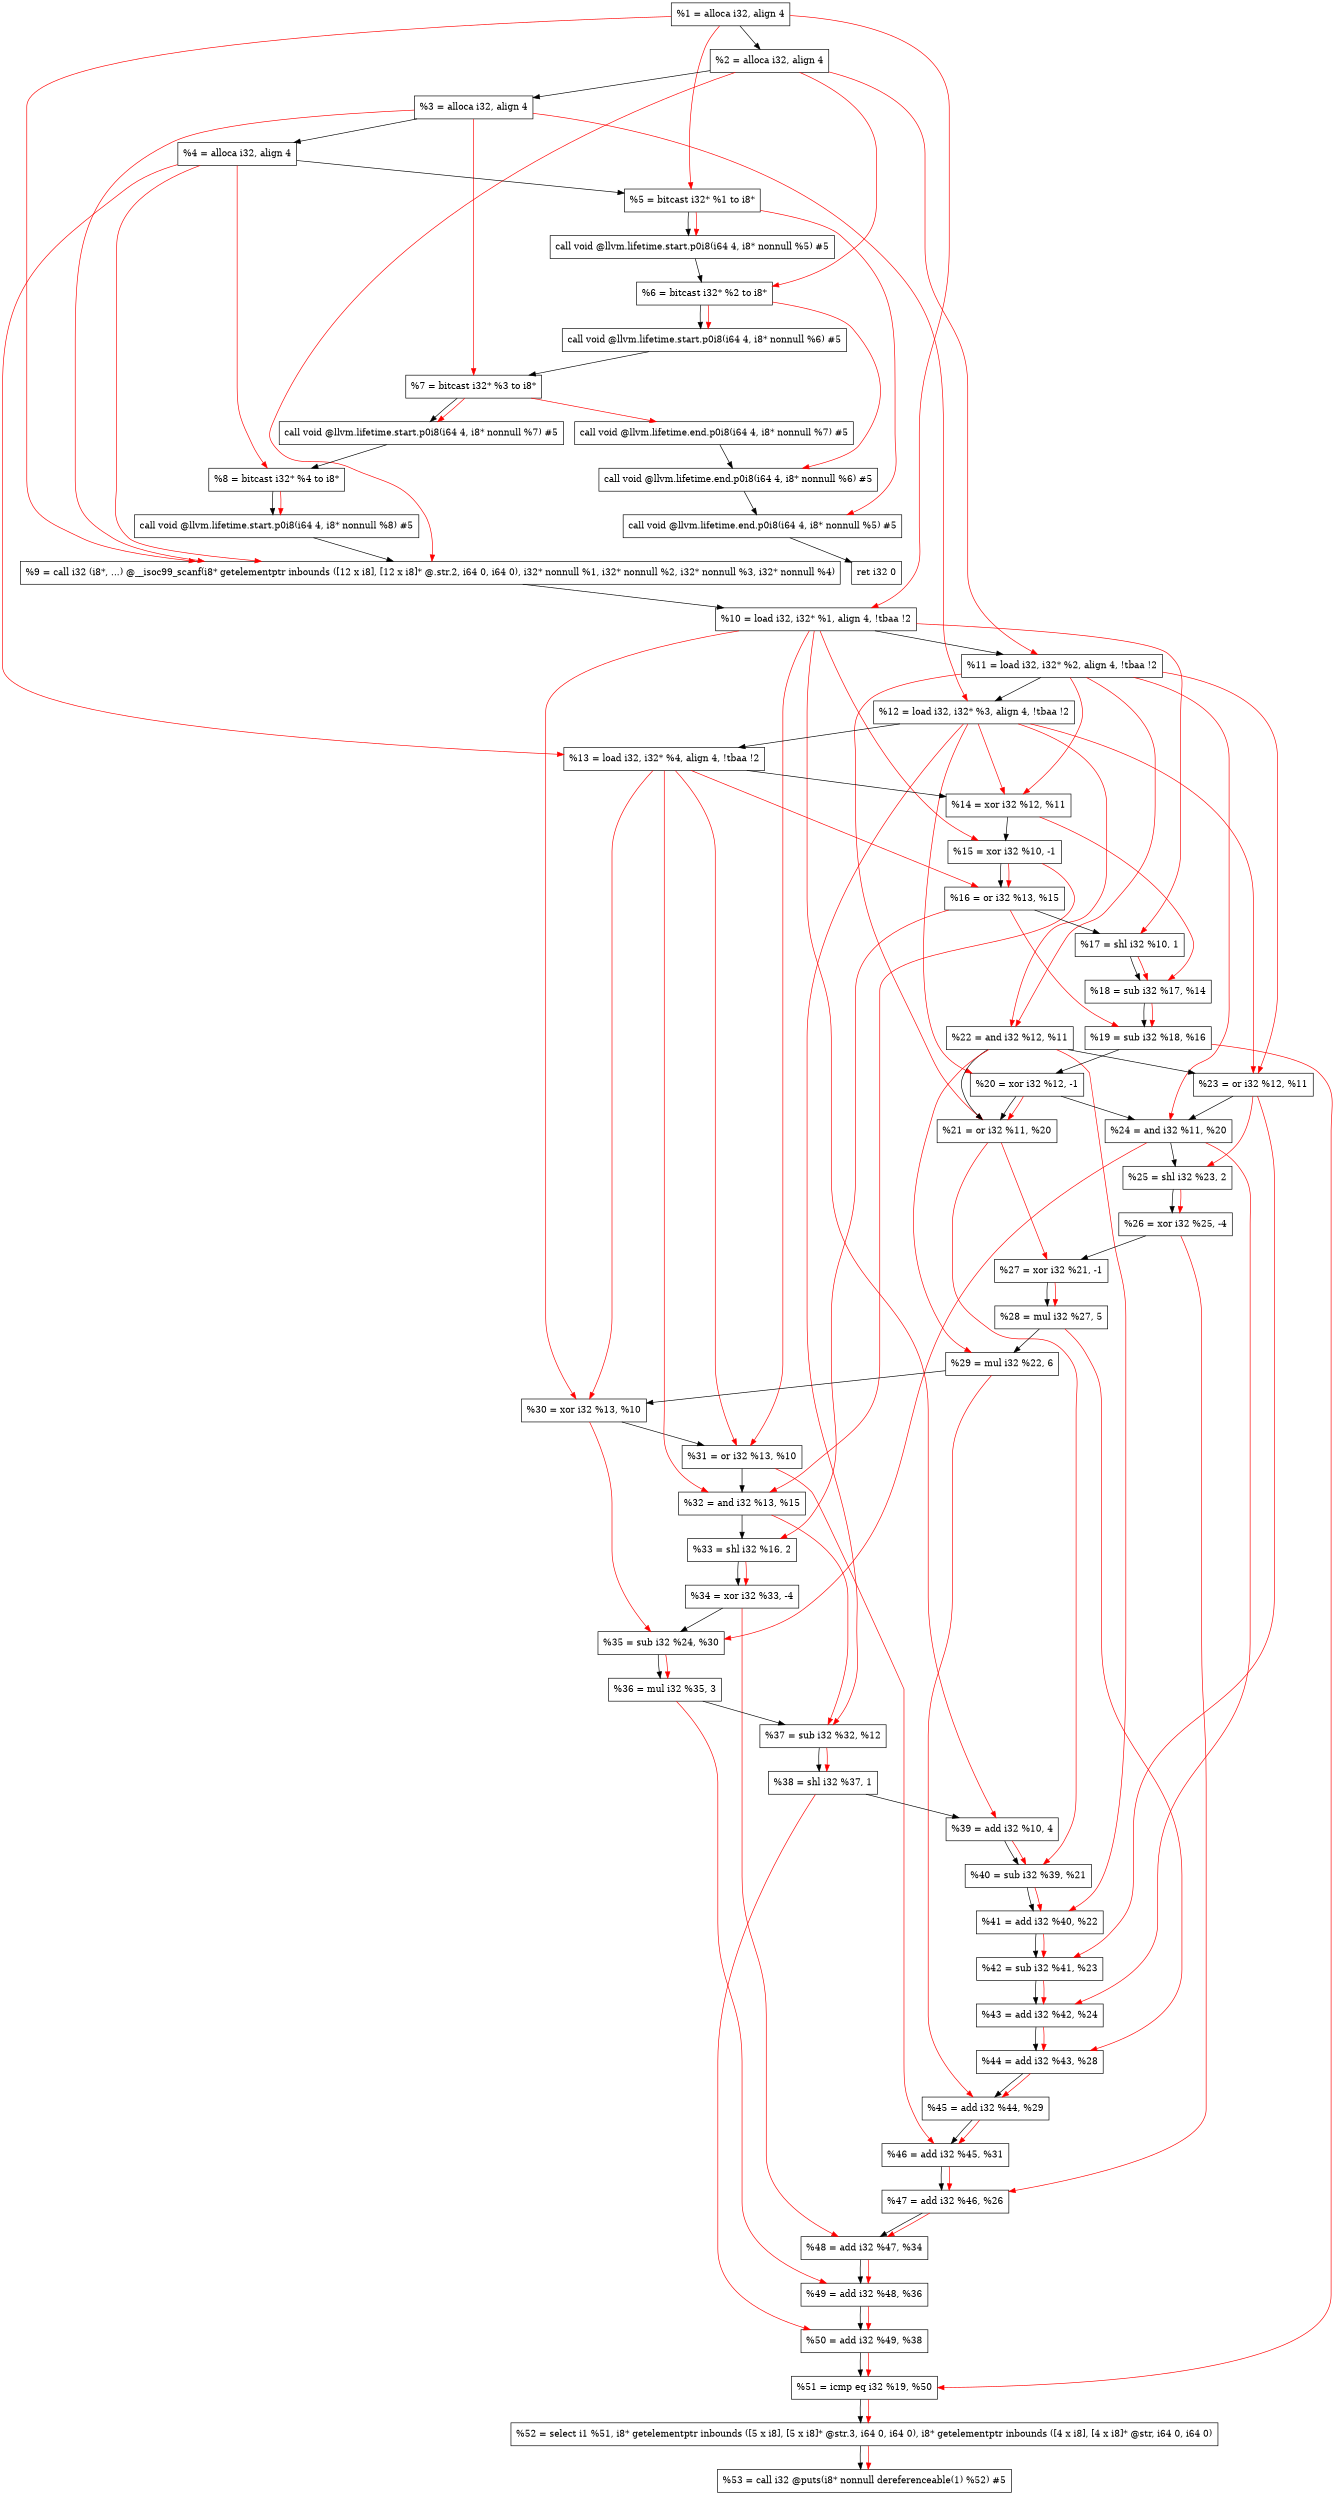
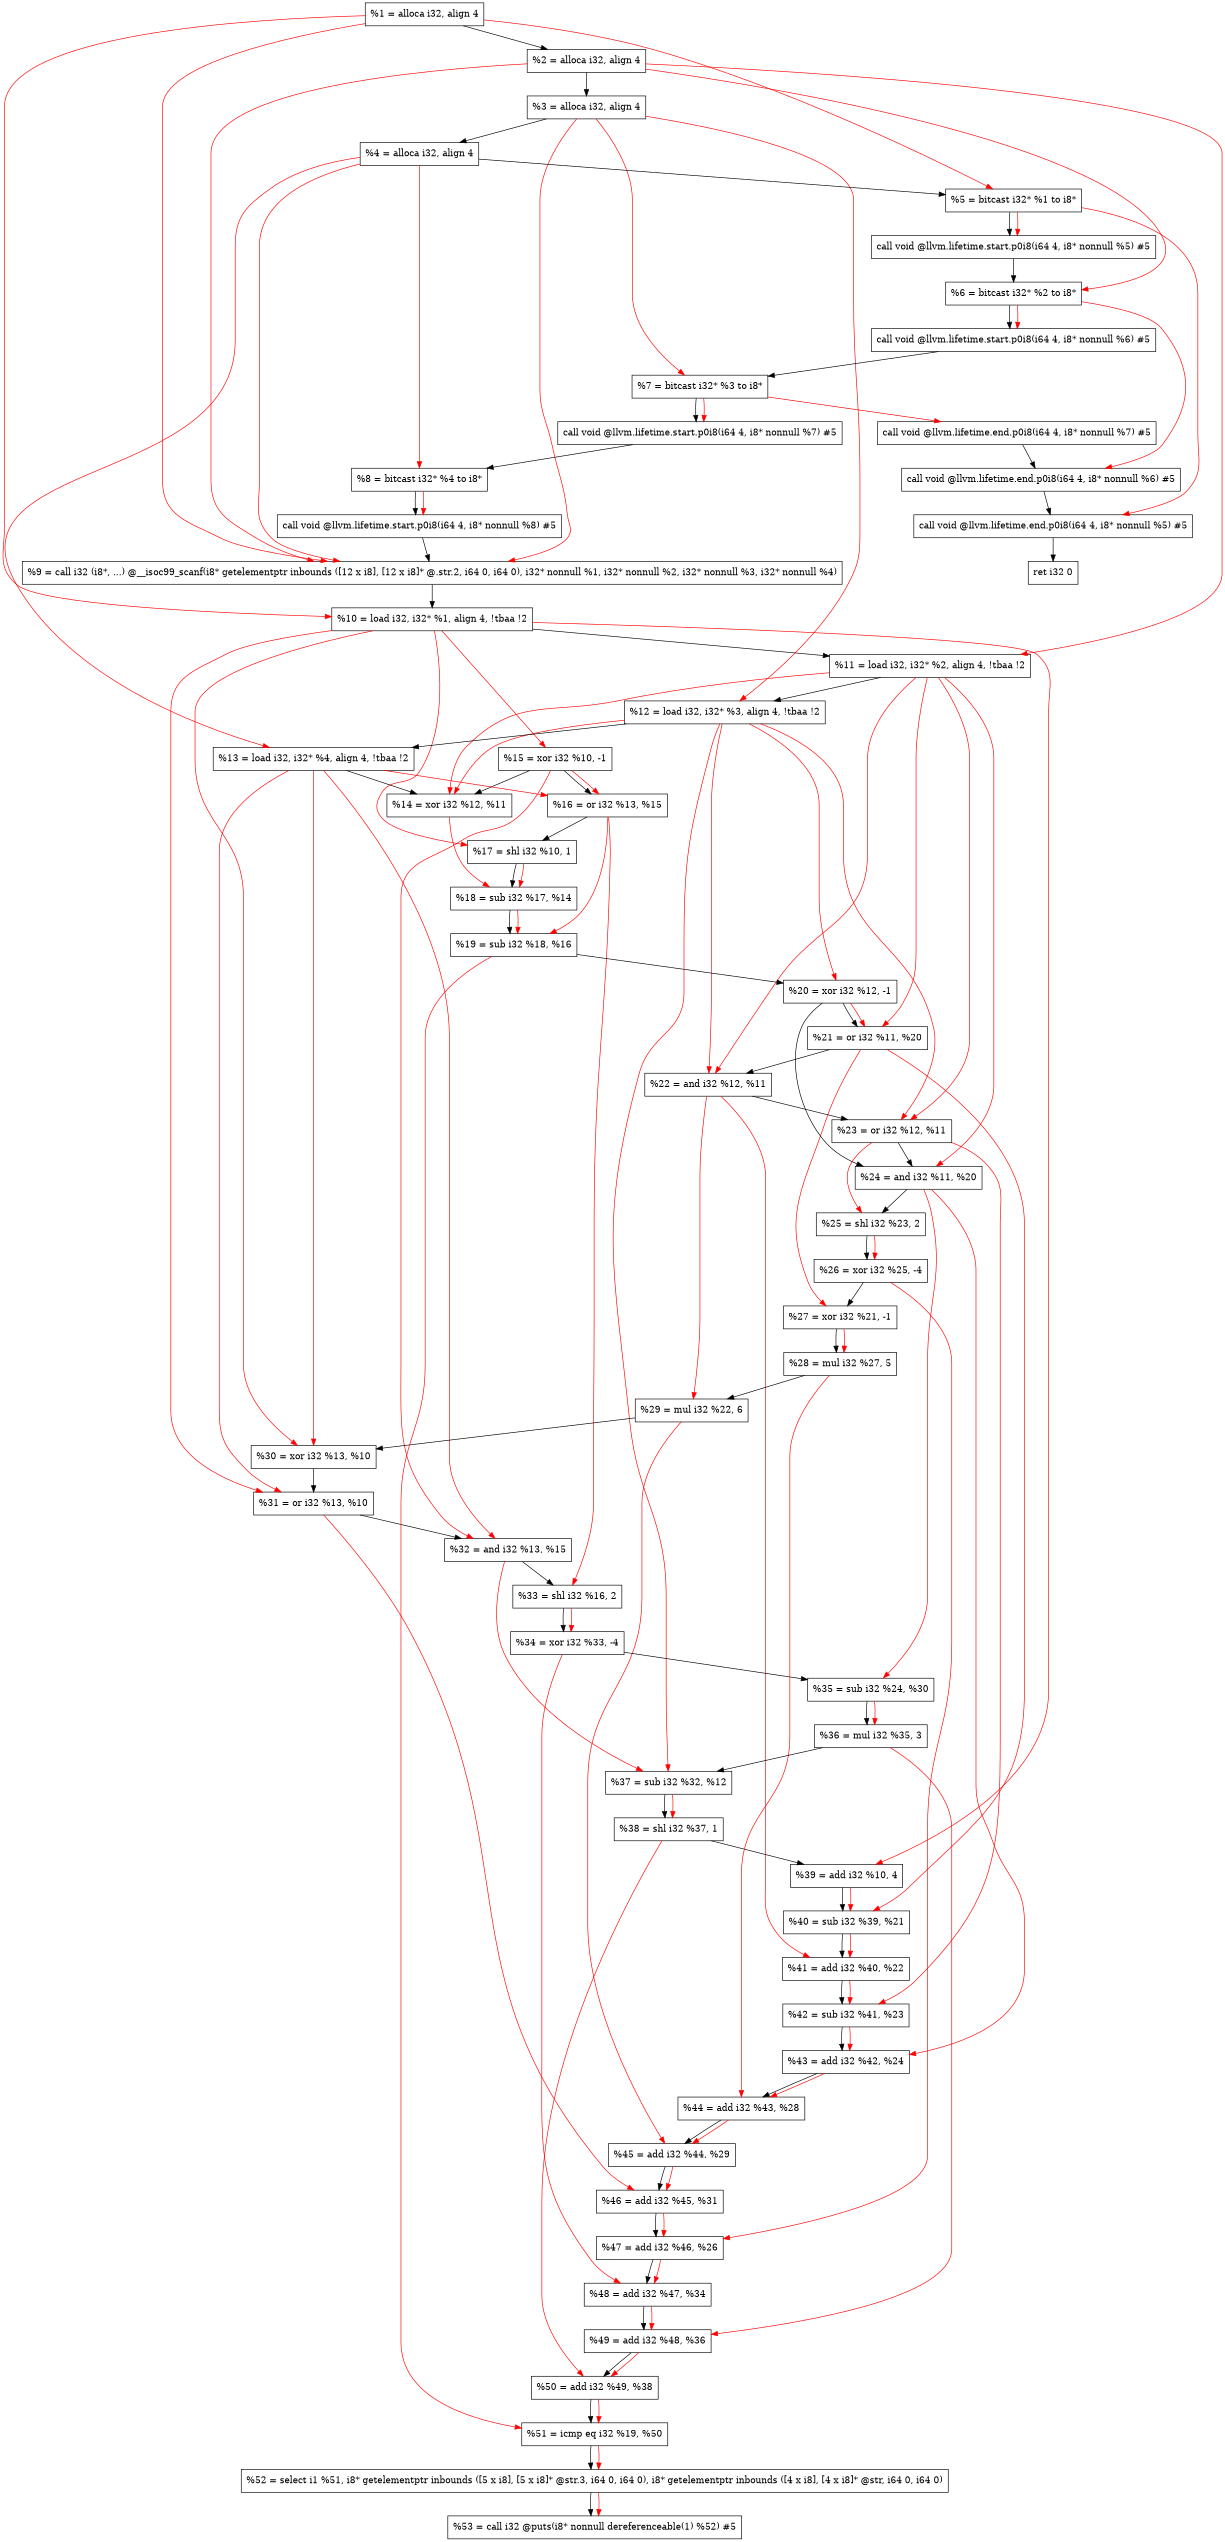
(1007, 826) -> (505, 781)
(962, 1080) -> (791, 1060)
(612, 1527) -> none
